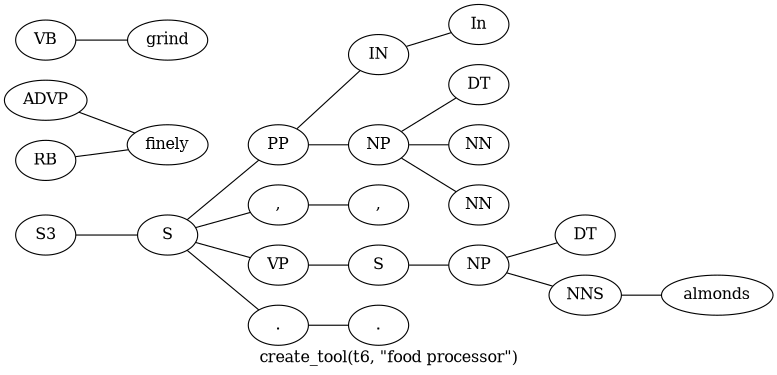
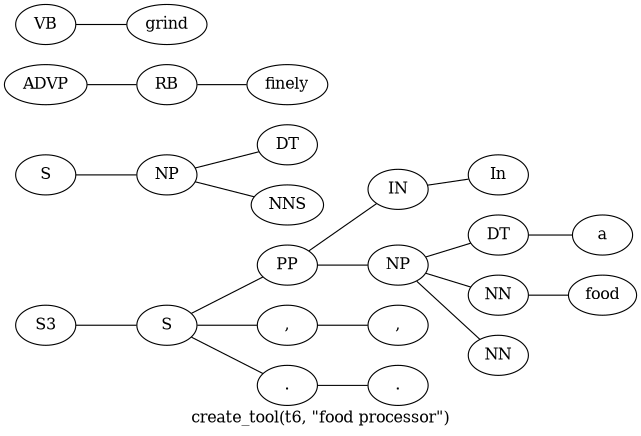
(107, 123) -> (112, 85)
none -> (603, 235)
(278, 265) -> none
none -> (603, 295)
(717, 295) -> none
